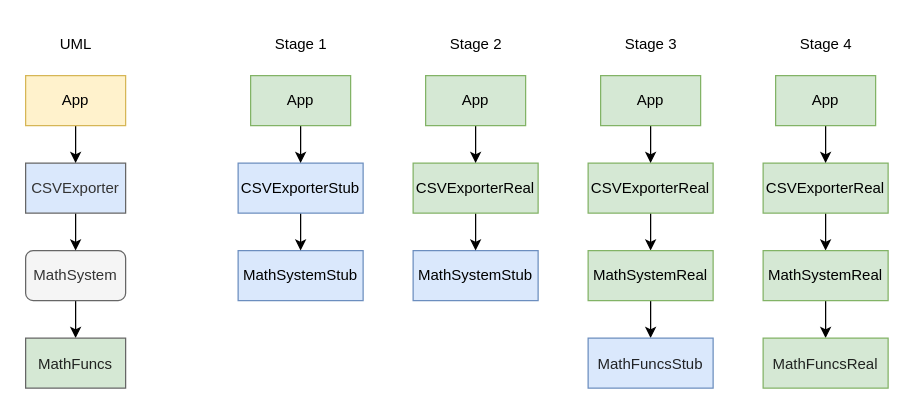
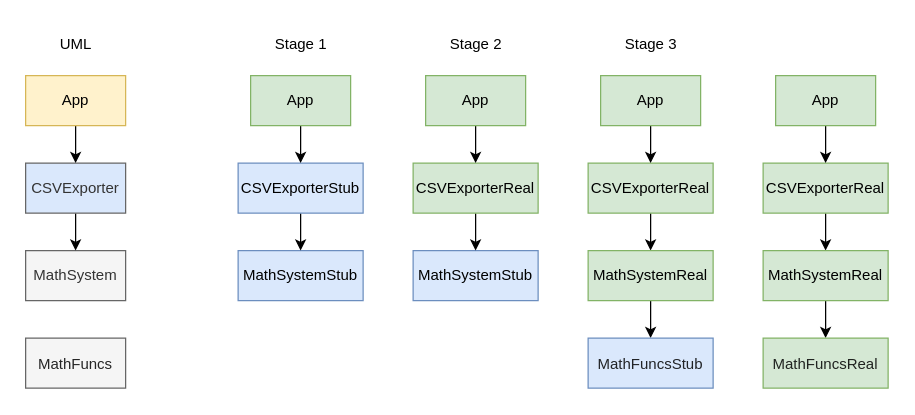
(826, 44) -> none
(76, 276) -> (76, 276)
(76, 315) -> none
(76, 363) -> (76, 363)
